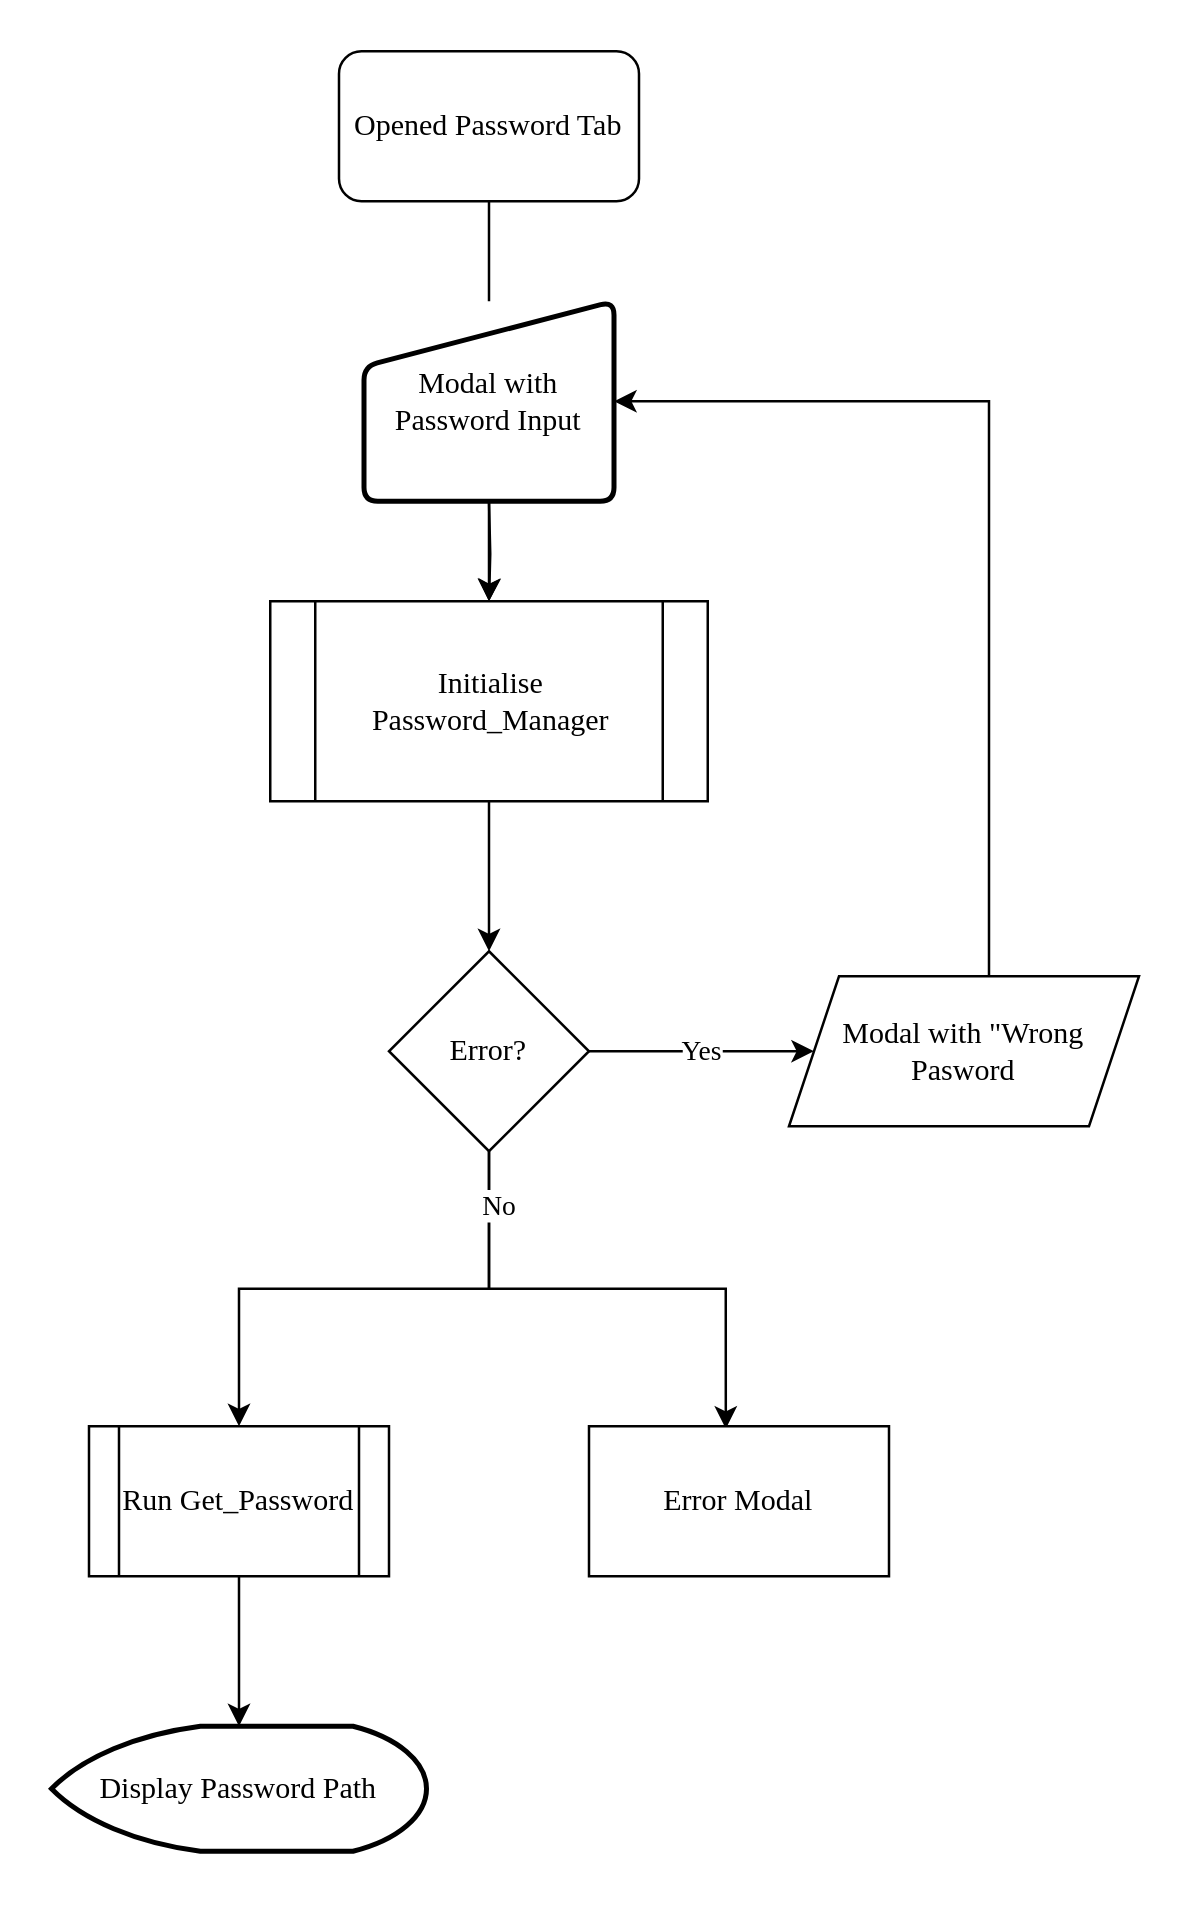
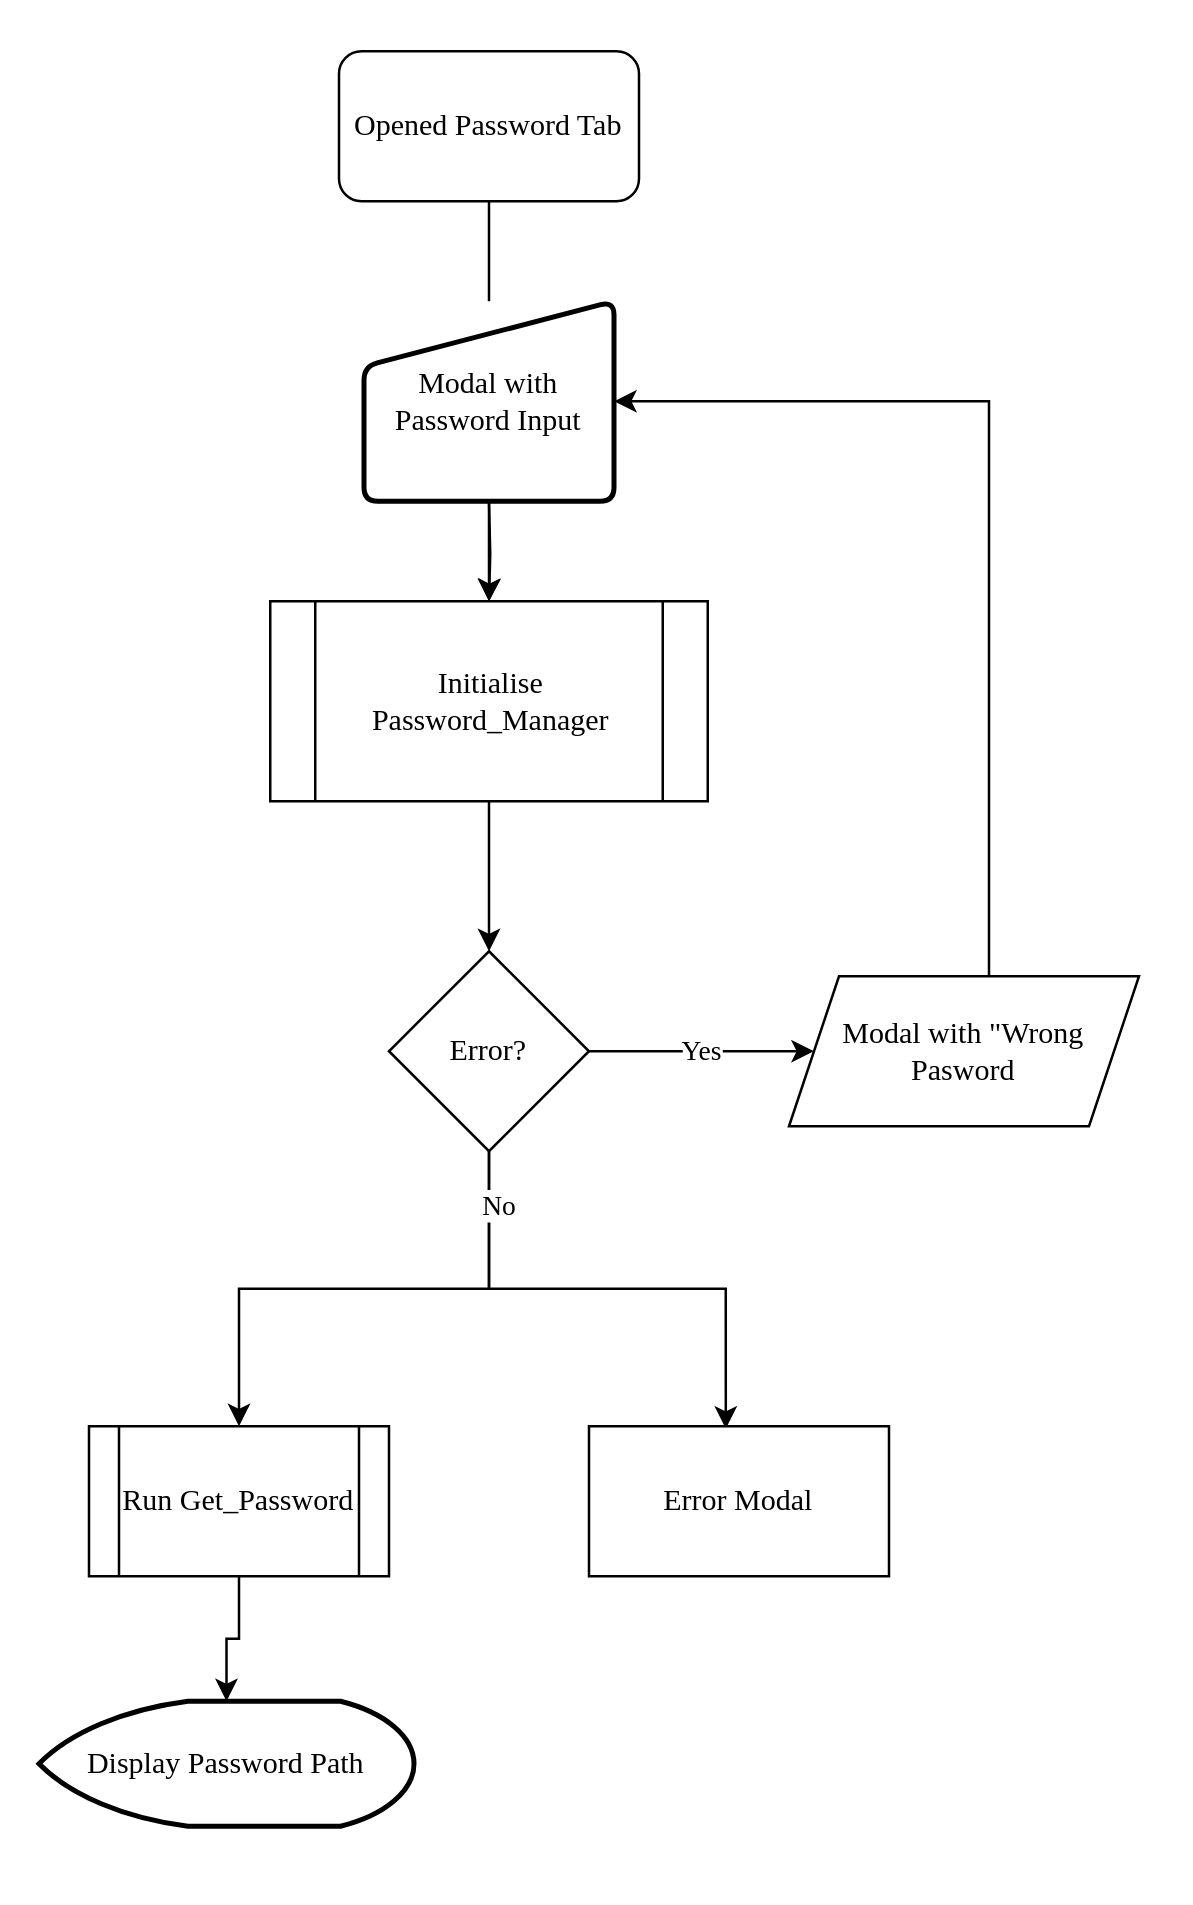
(239, 1789) -> (226, 1764)
